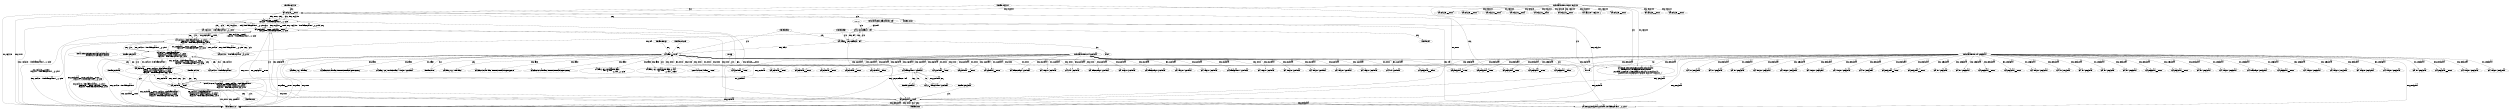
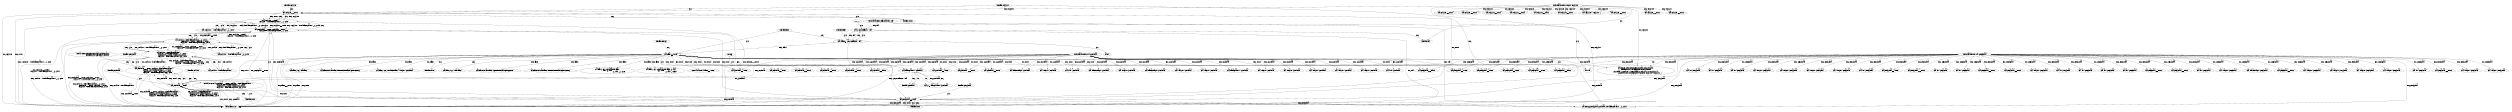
(876, 26) -> (876, 26)
(1632, 34) -> (1557, 24)
(550, 40) -> (961, 104)
(680, 41) -> none
(495, 71) -> (495, 71)
(2257, 71) -> (2257, 71)
